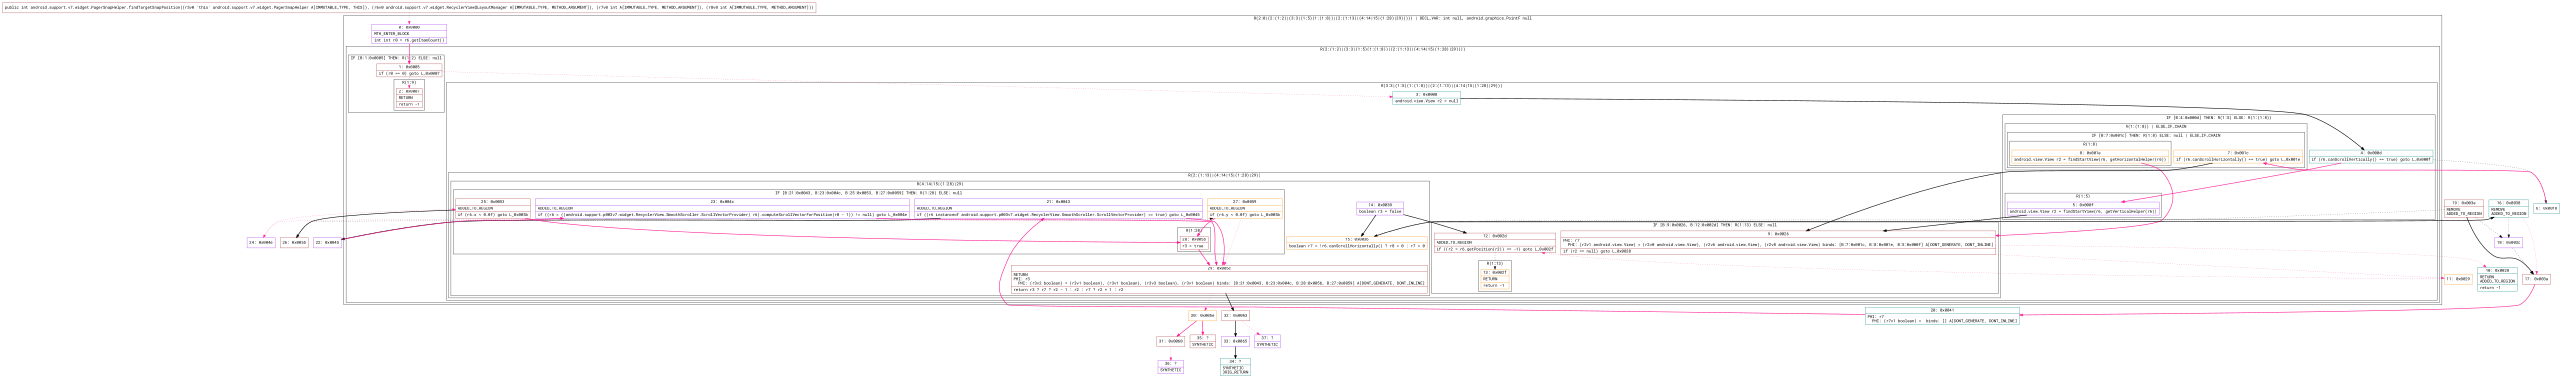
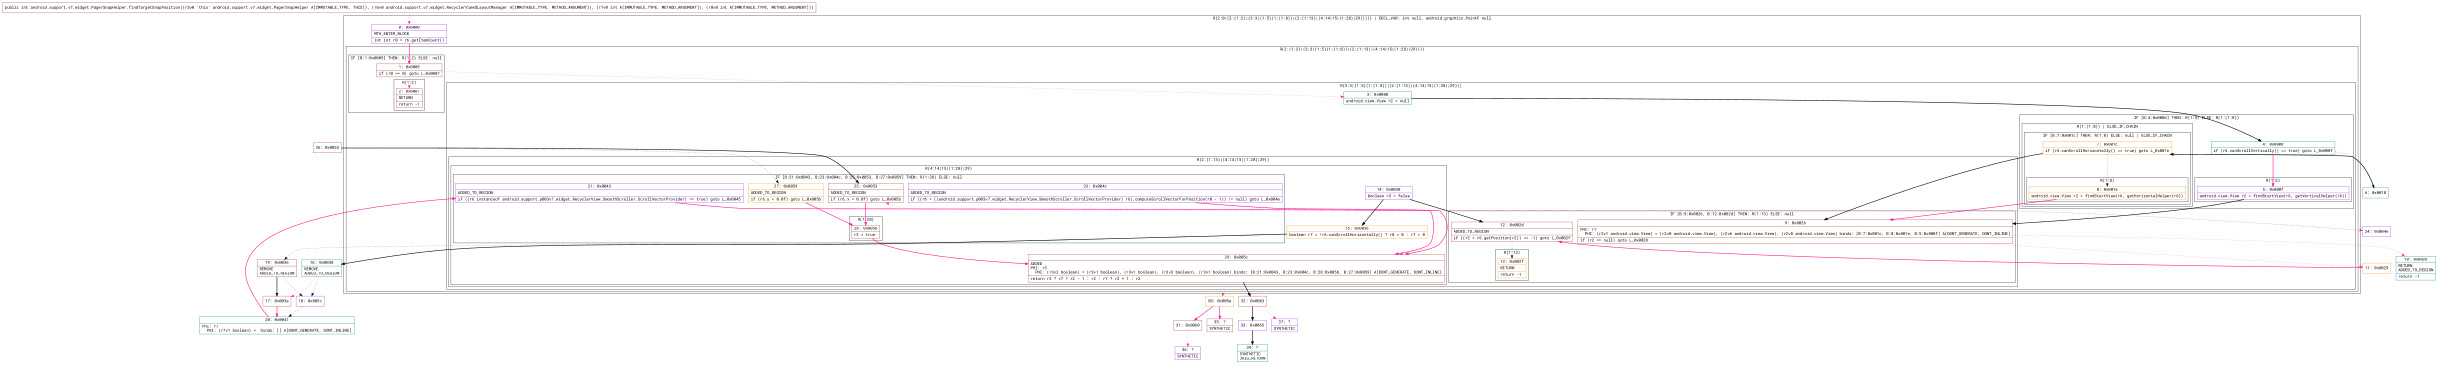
(409, 83) -> (409, 83)
none -> (2107, 169)
(2416, 170) -> (2282, 155)
(374, 214) -> (656, 150)
(1910, 220) -> (786, 244)
(327, 243) -> none
(2521, 259) -> (297, 311)
(1994, 273) -> (1962, 261)
(1021, 275) -> (1036, 264)
